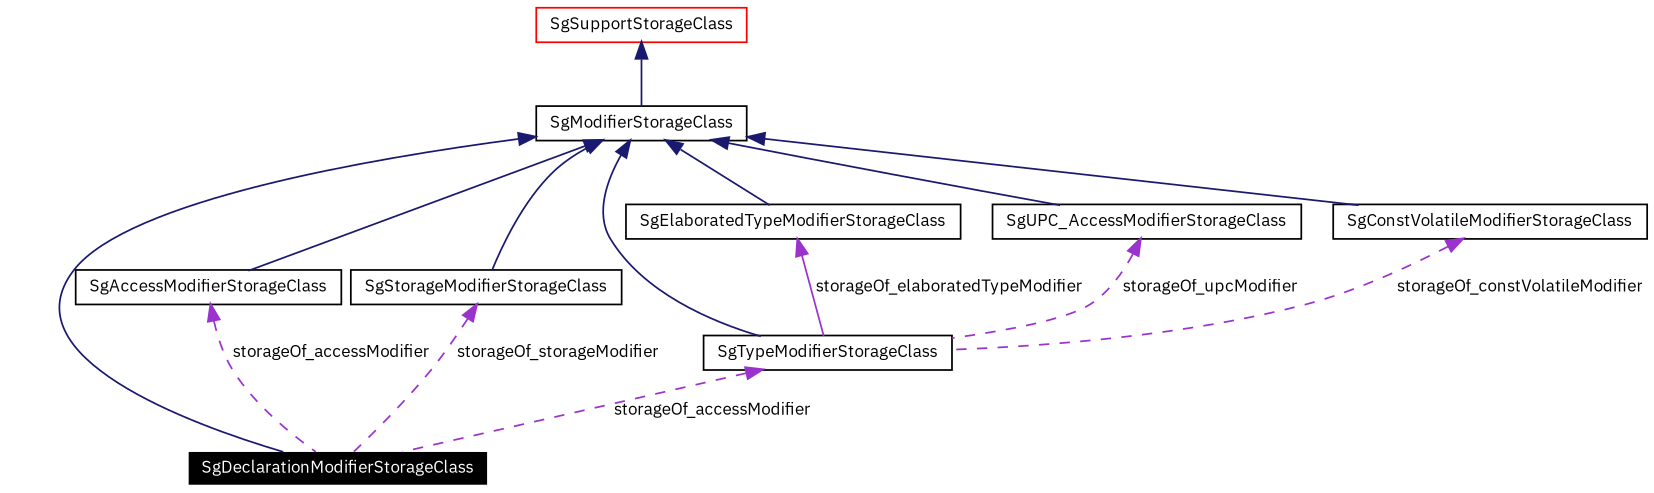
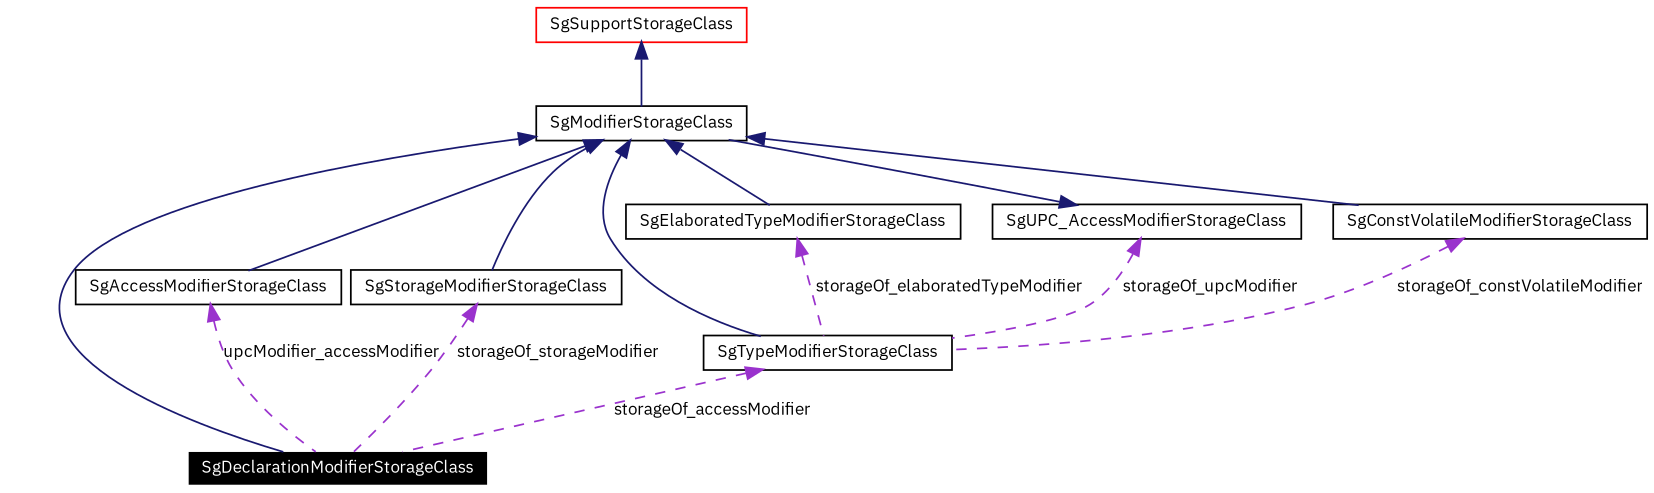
(894, 175) -> (894, 170)
(813, 296) -> (813, 296)
(332, 353) -> (332, 353)
